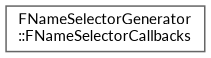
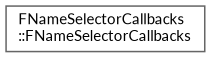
(105, 29) -> (105, 29)
